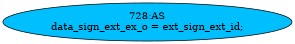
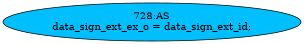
(147, 22) -> (152, 22)
